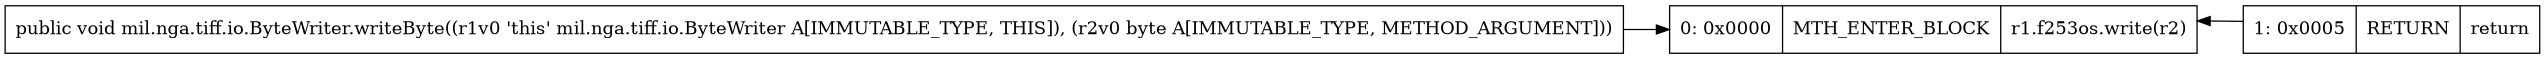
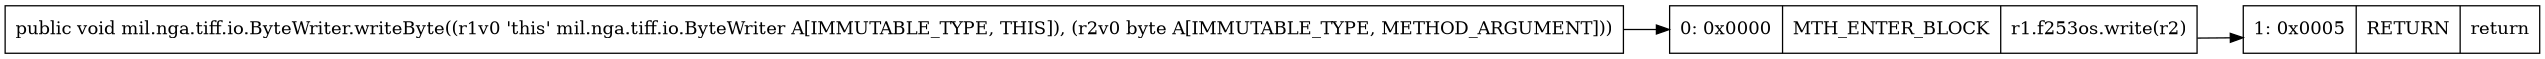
(2227, 21) -> (2214, 38)
